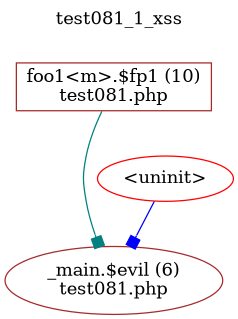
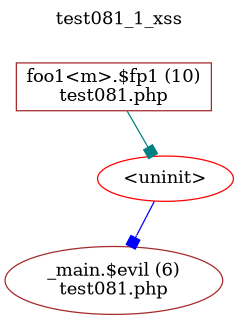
(84, 172) -> (137, 128)
